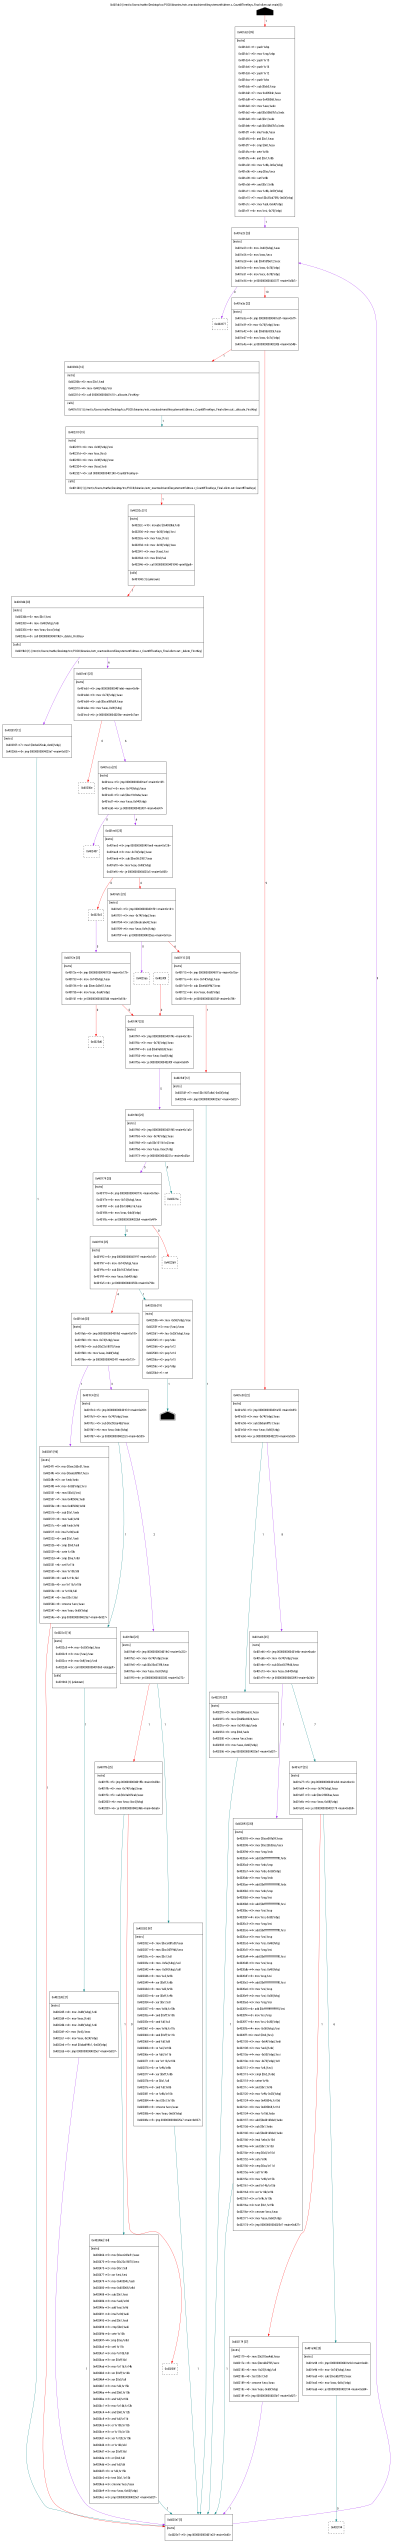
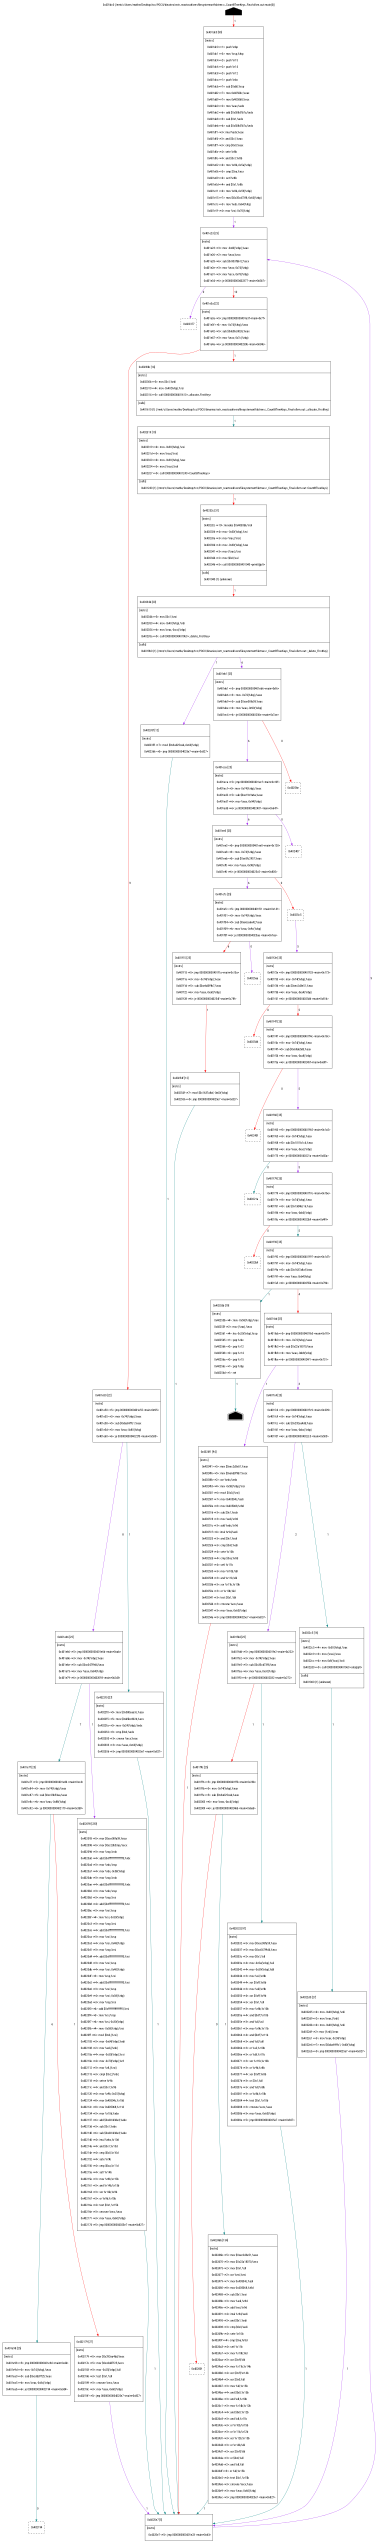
(140, 882) -> (247, 882)
(160, 999) -> (267, 1097)
